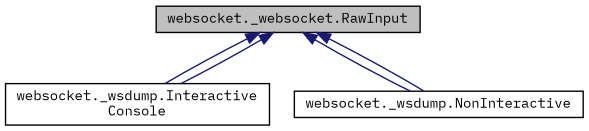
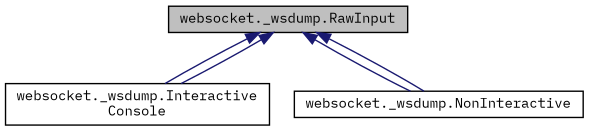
(288, 19) -> (288, 19)
